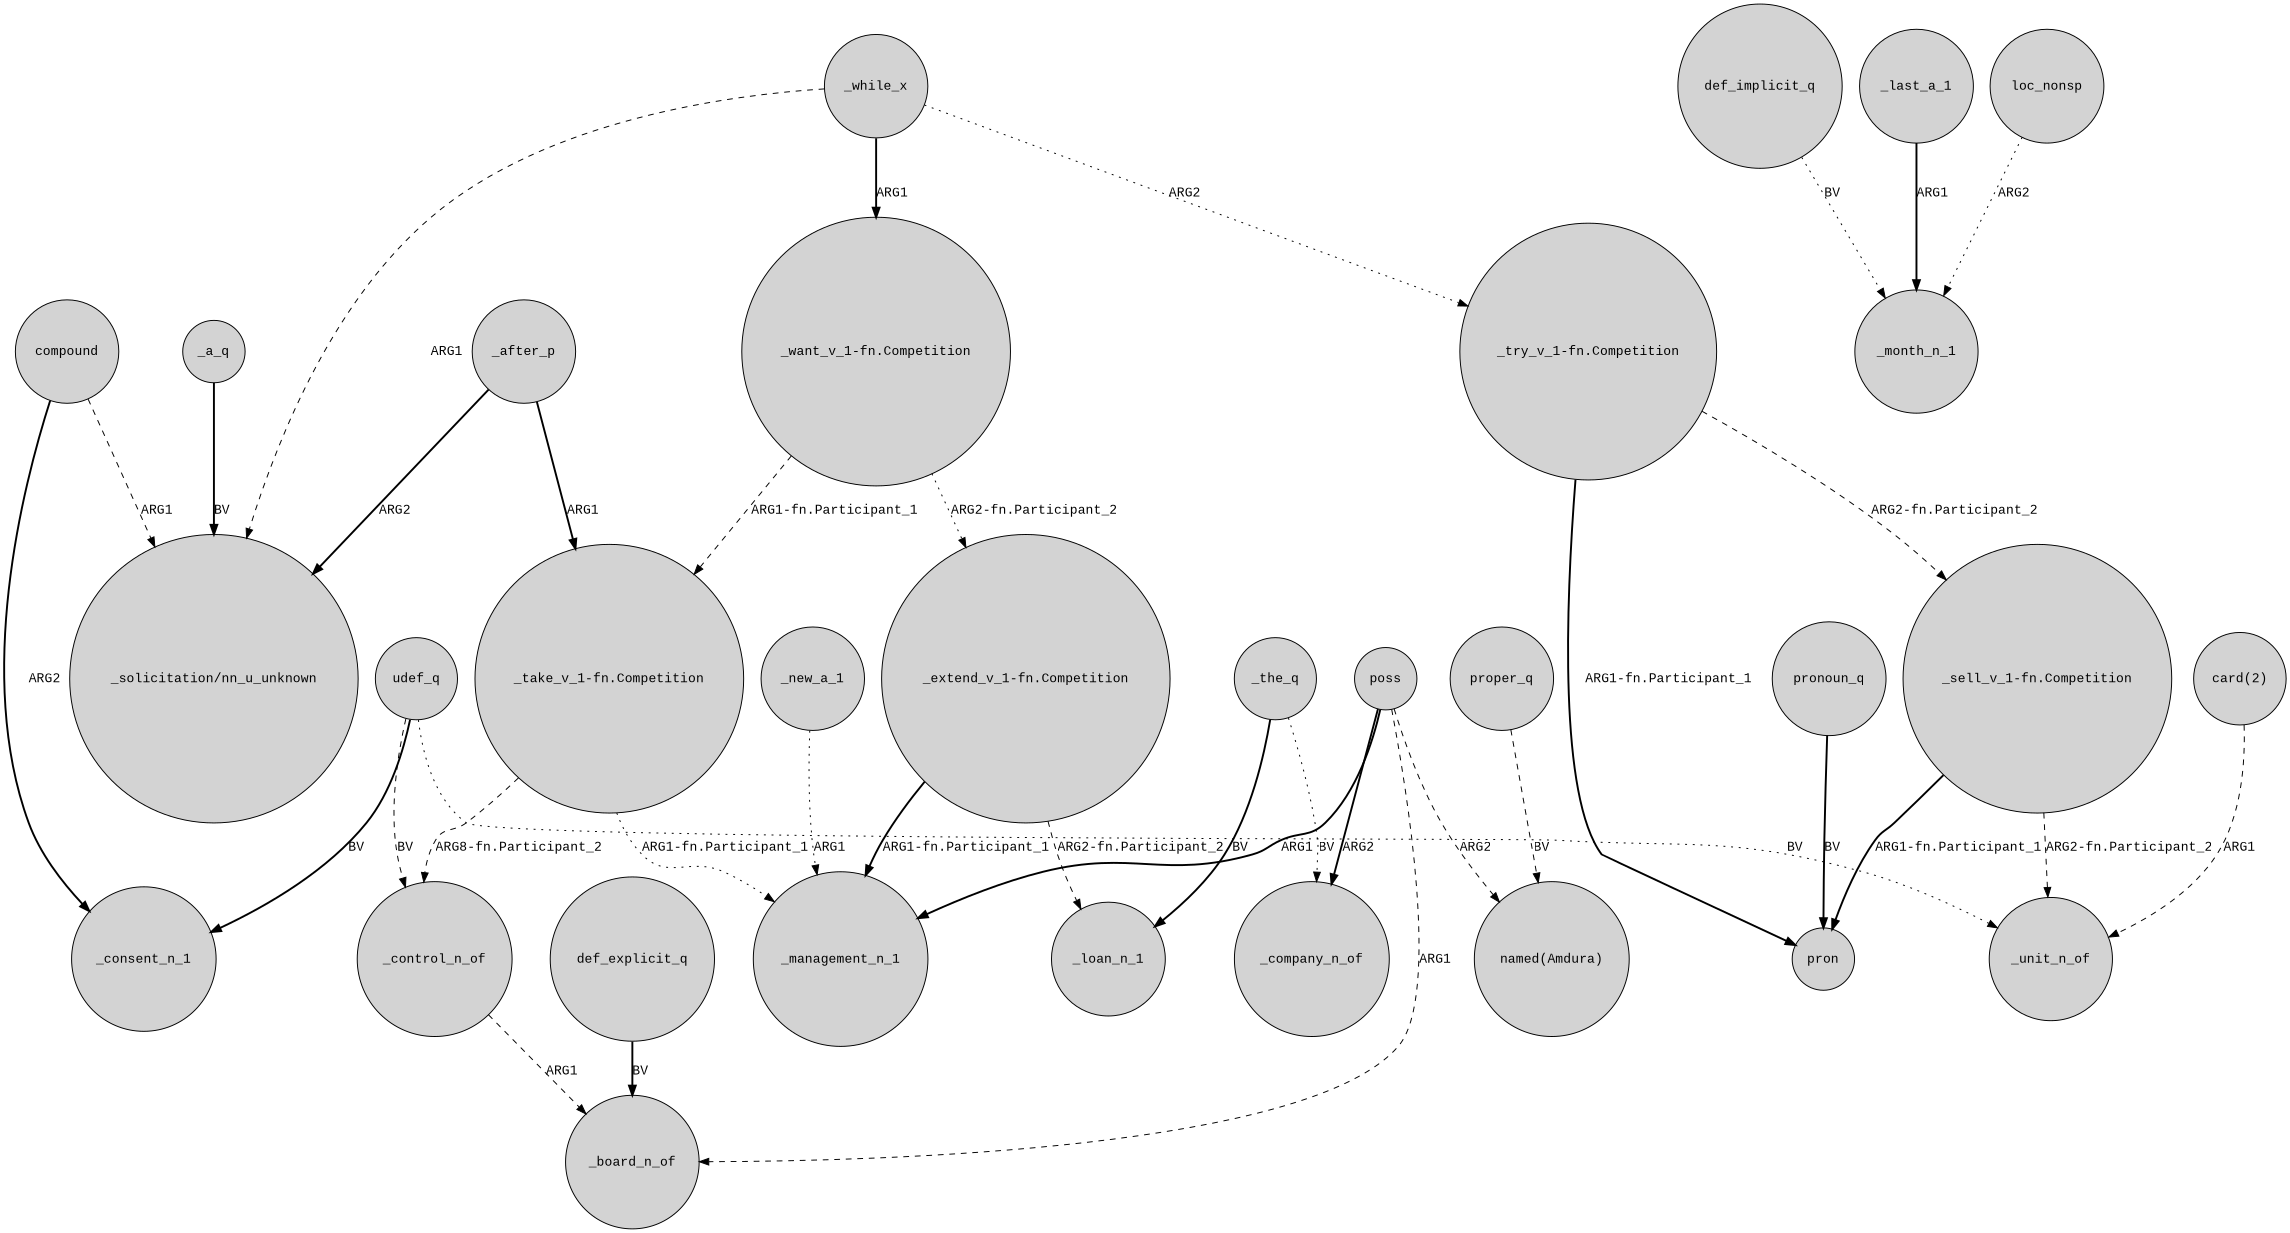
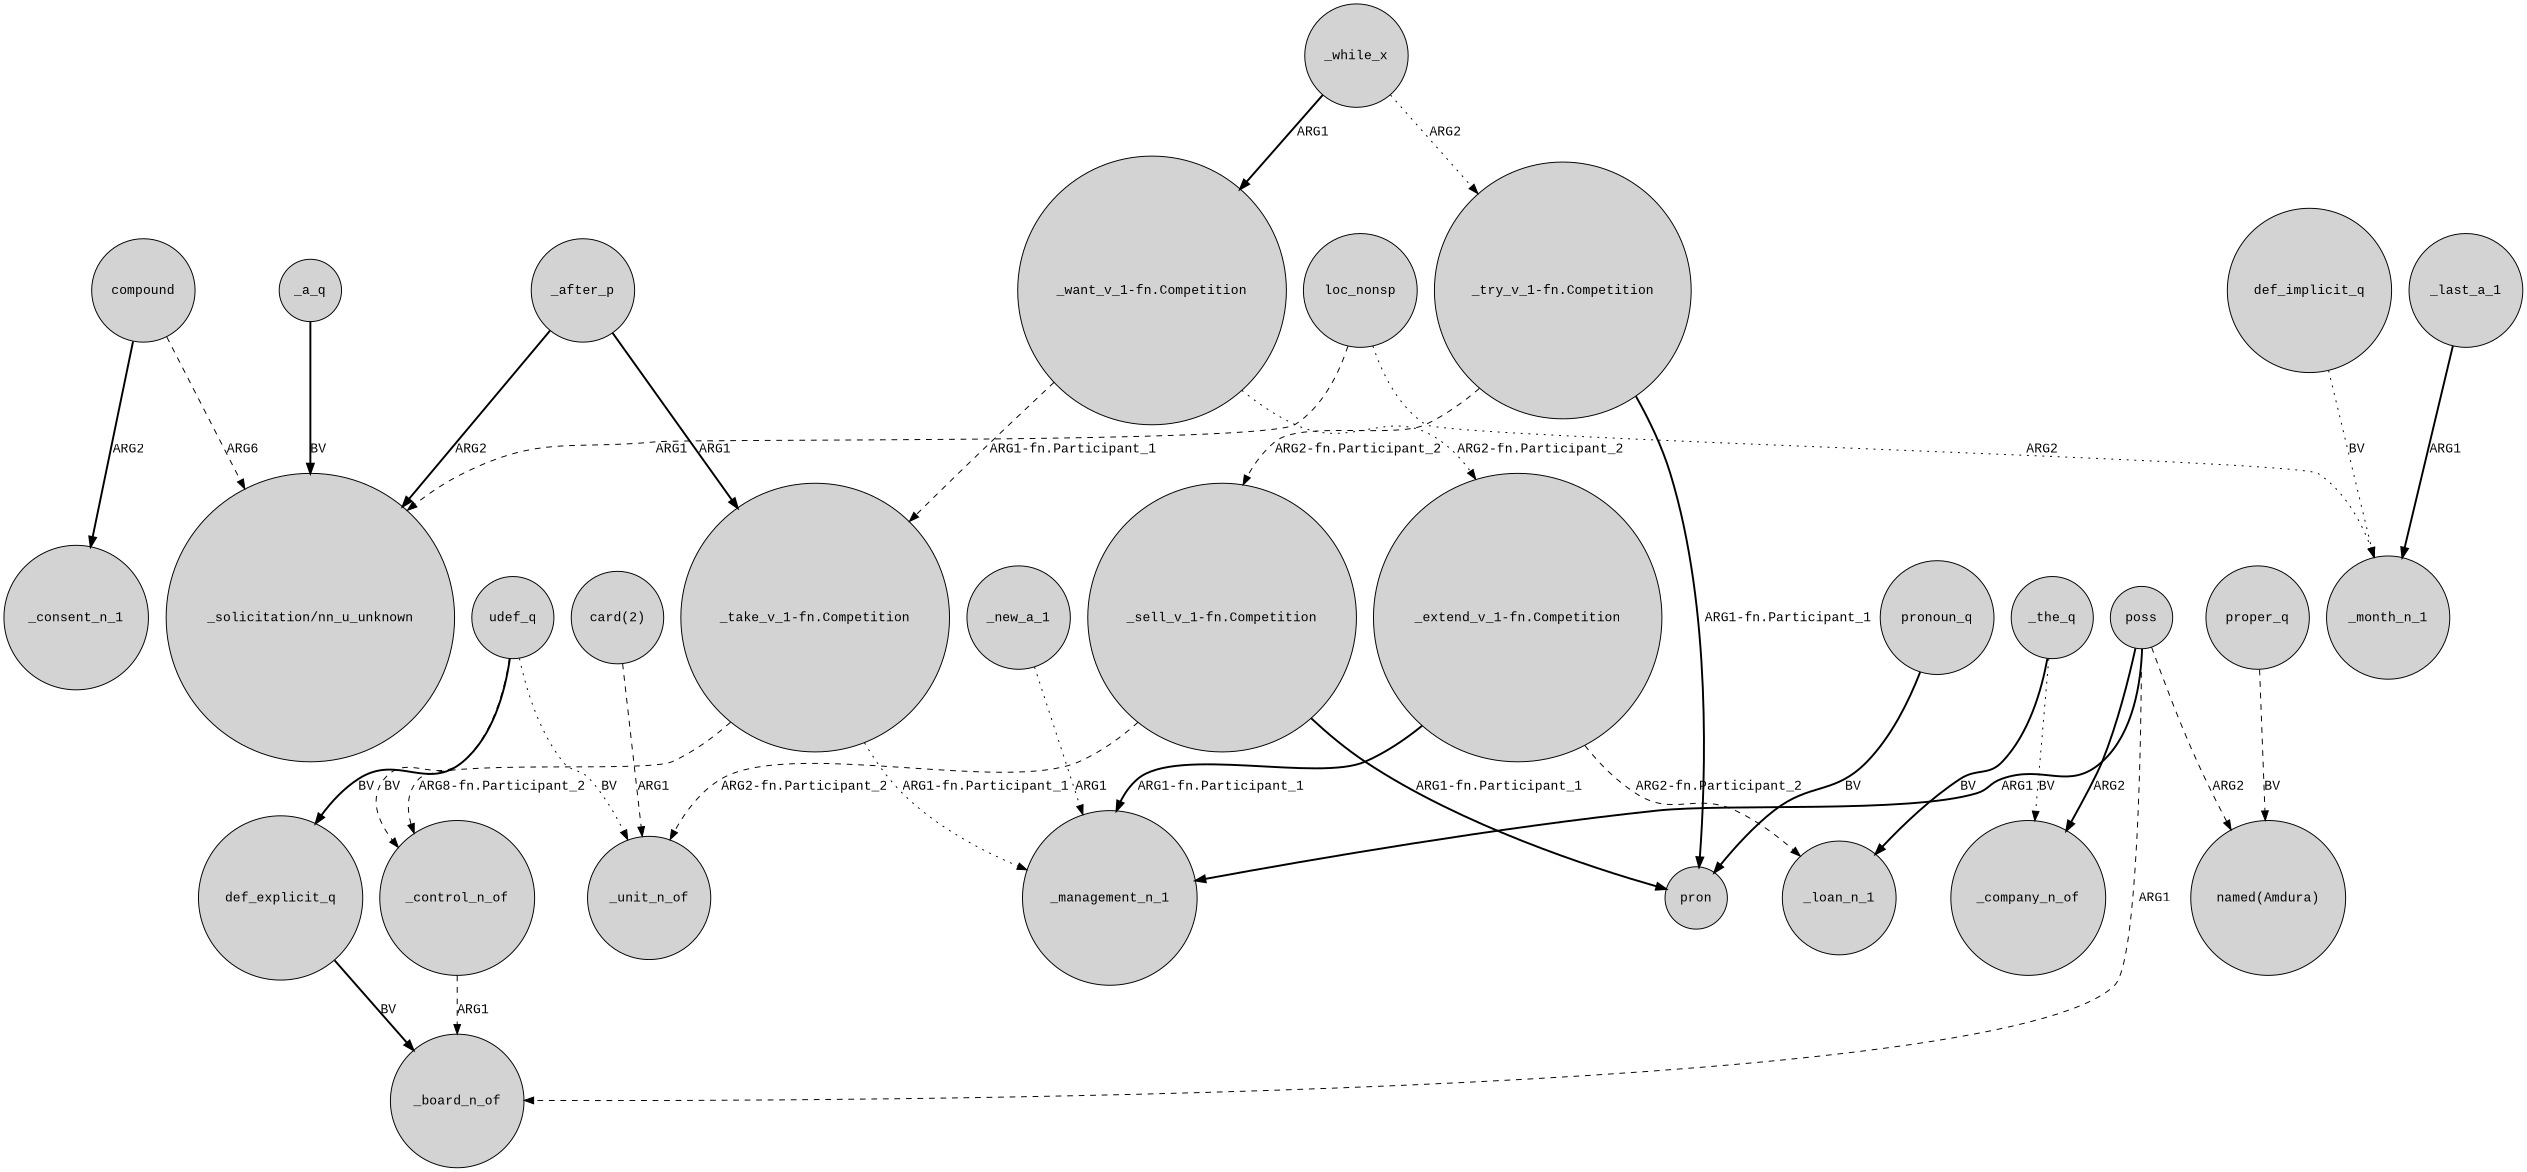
(453, 201) -> (897, 440)
(157, 510) -> (243, 449)
(343, 848) -> (381, 771)
